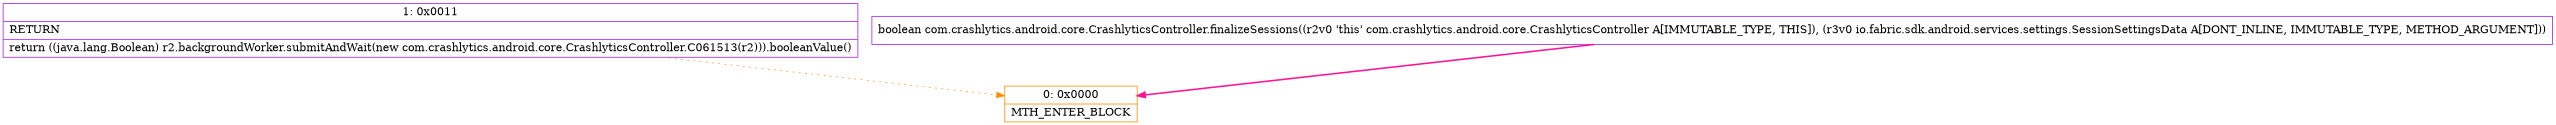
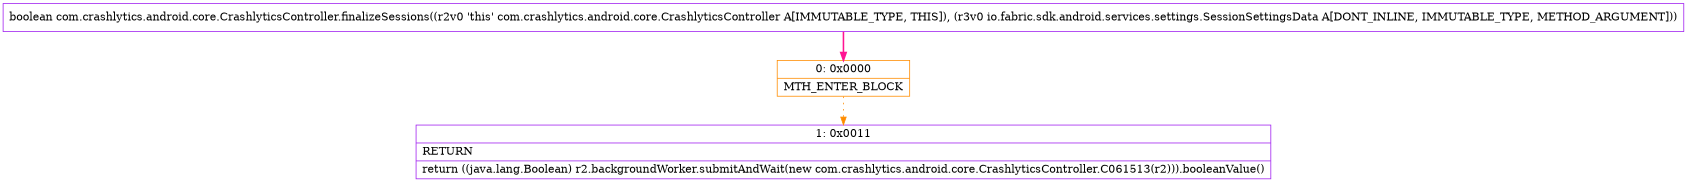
(830, 76) -> (843, 107)
